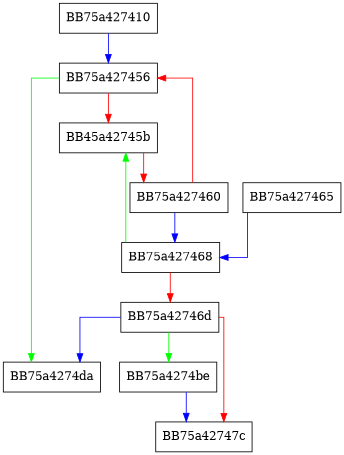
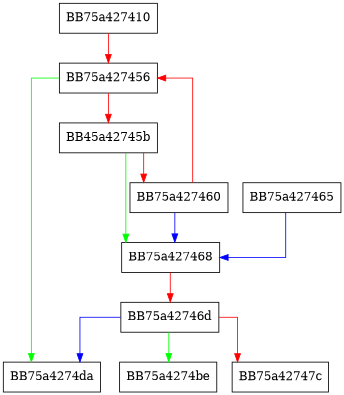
(108, 44) -> (108, 44)
(126, 202) -> (126, 194)
(186, 403) -> none
